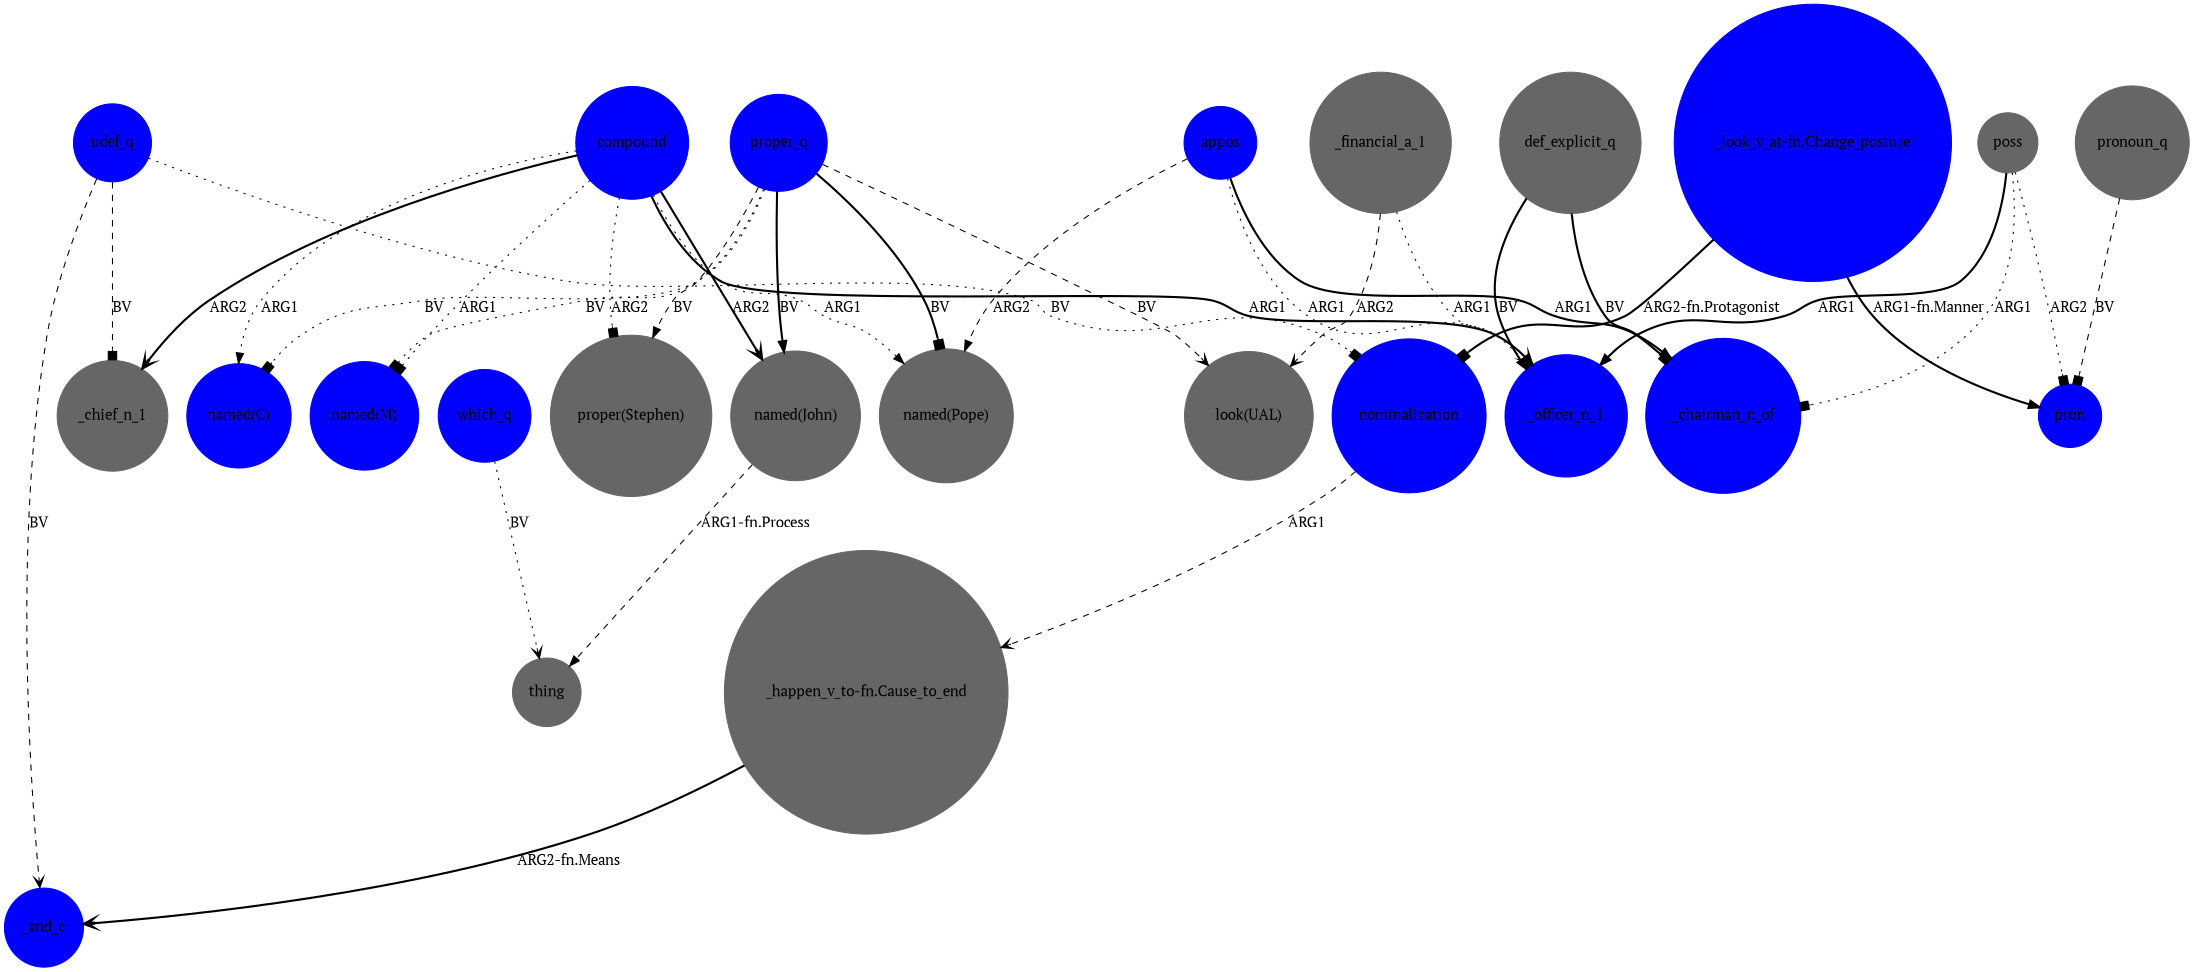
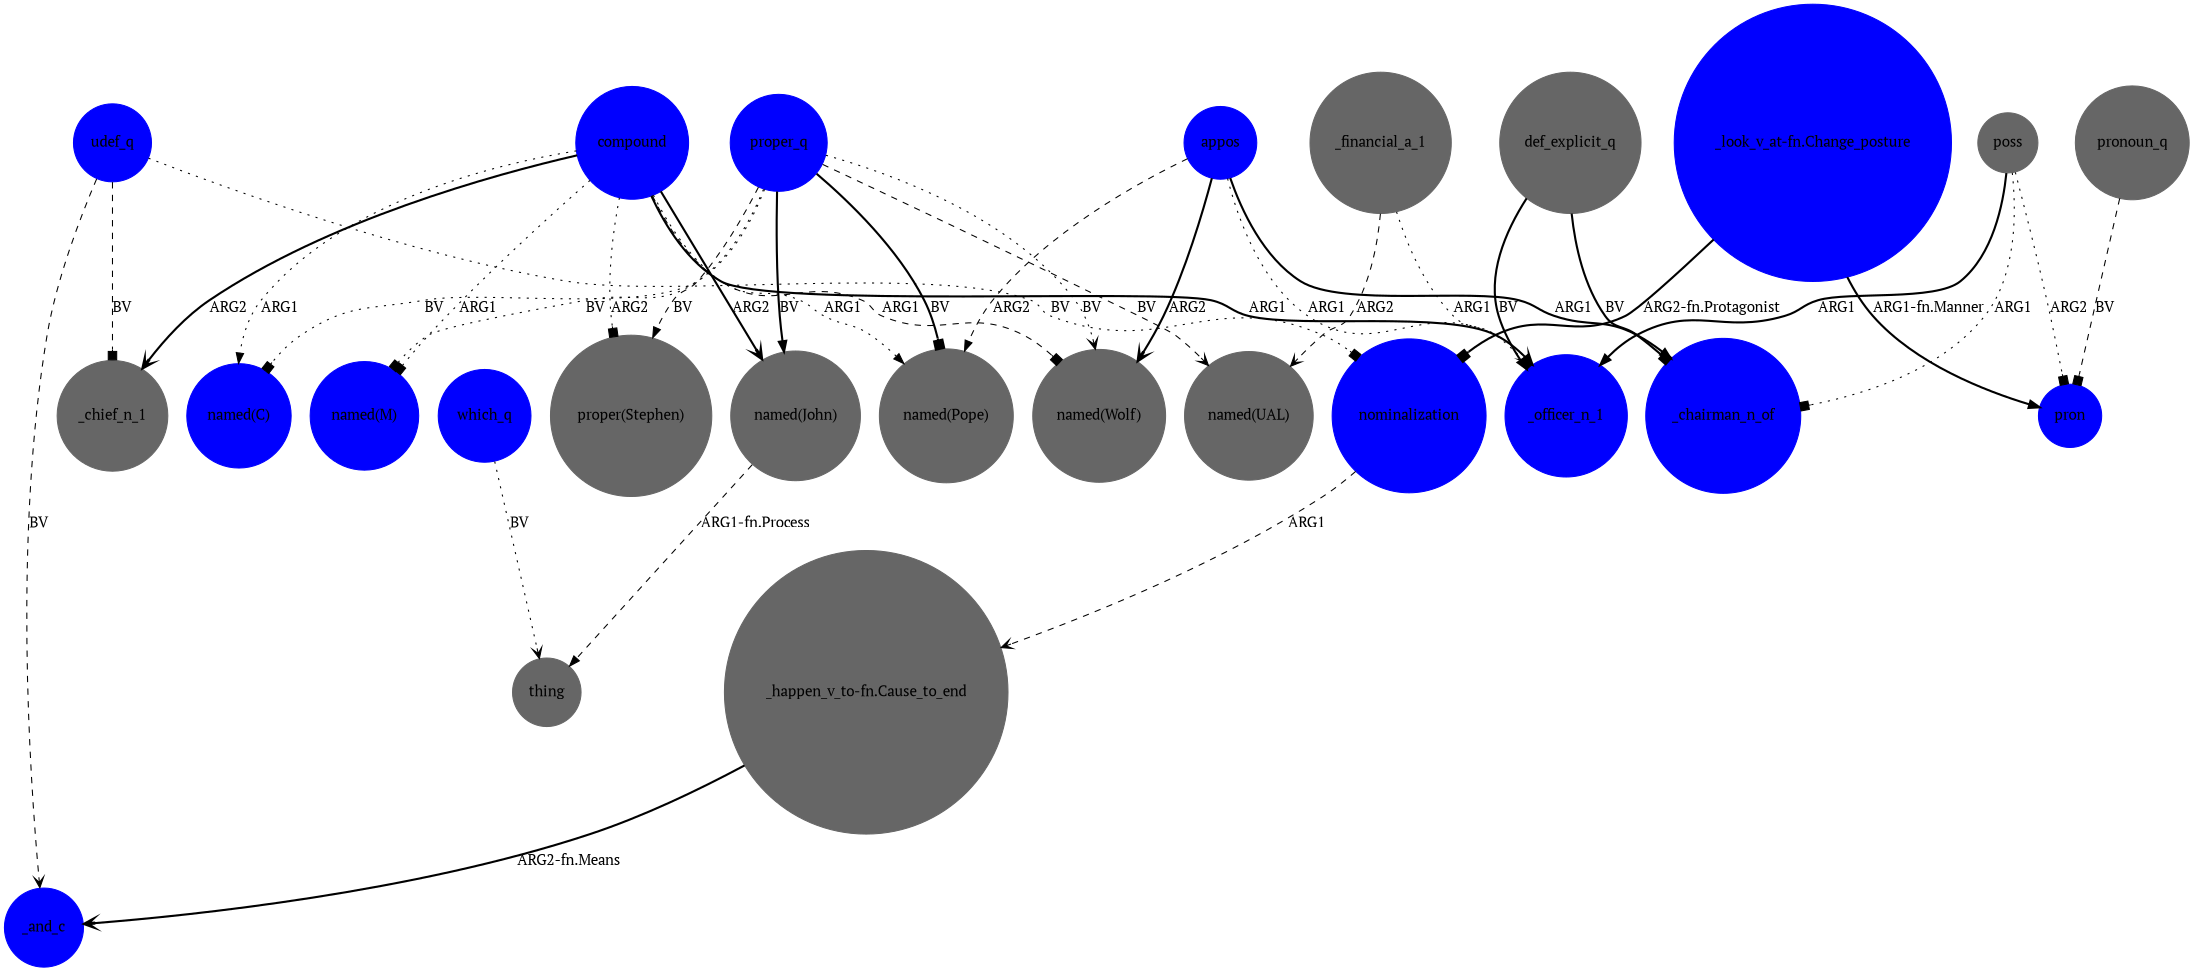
none -> (1099, 416)
(1249, 416) -> (1249, 416)
